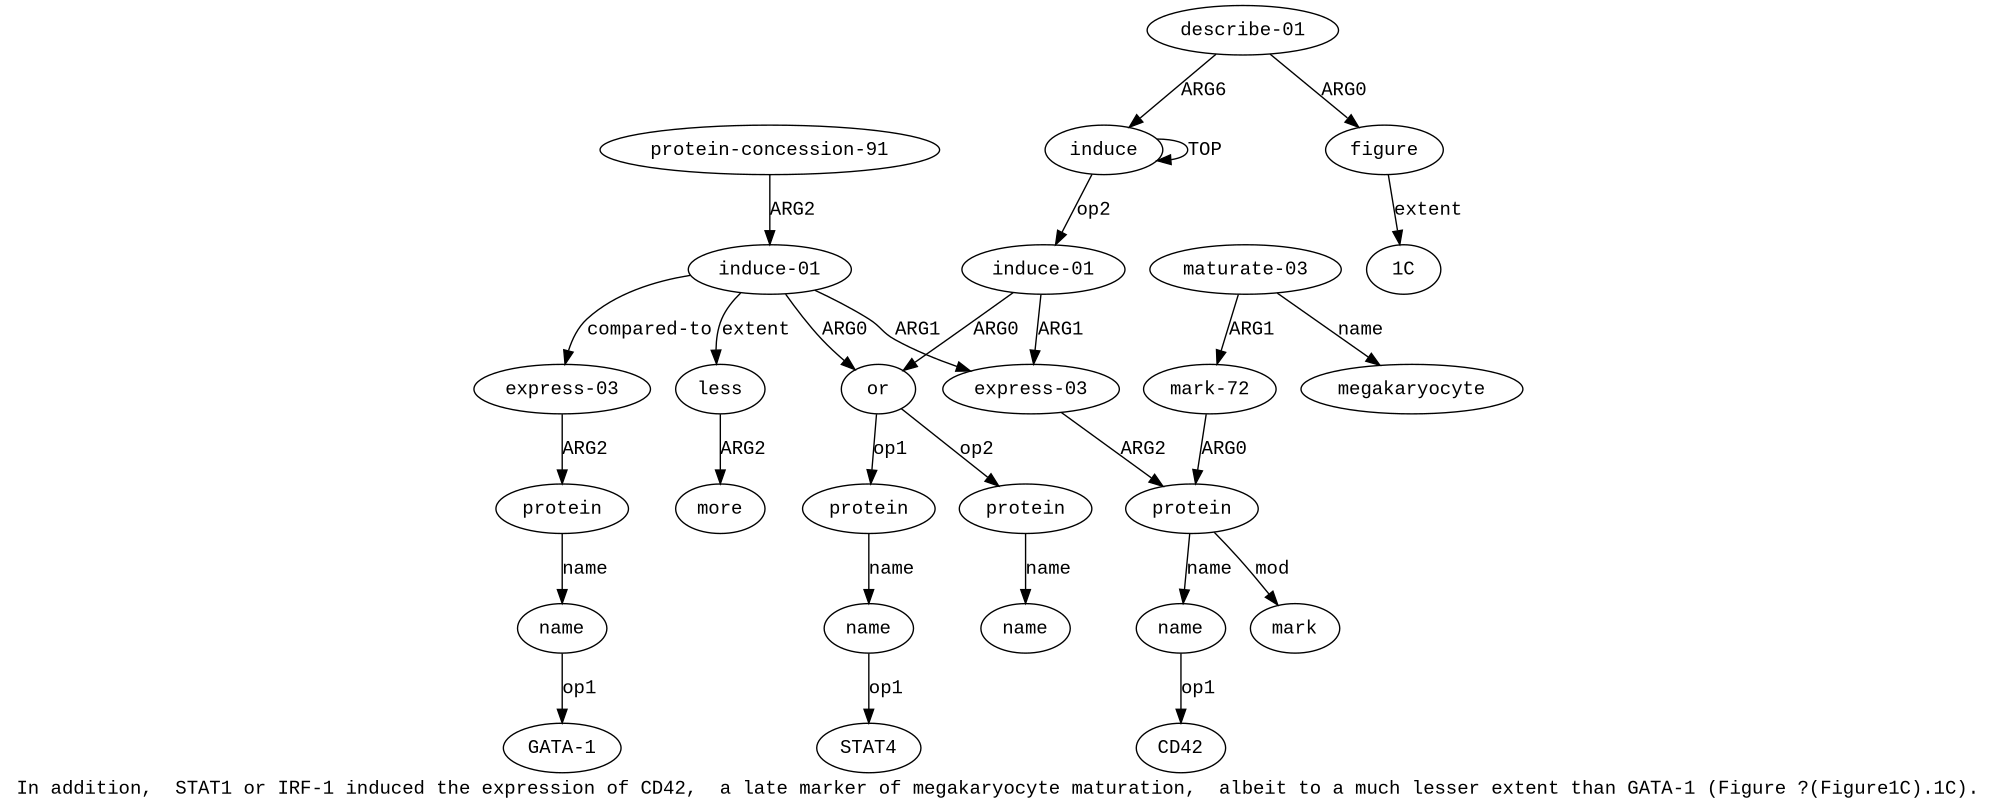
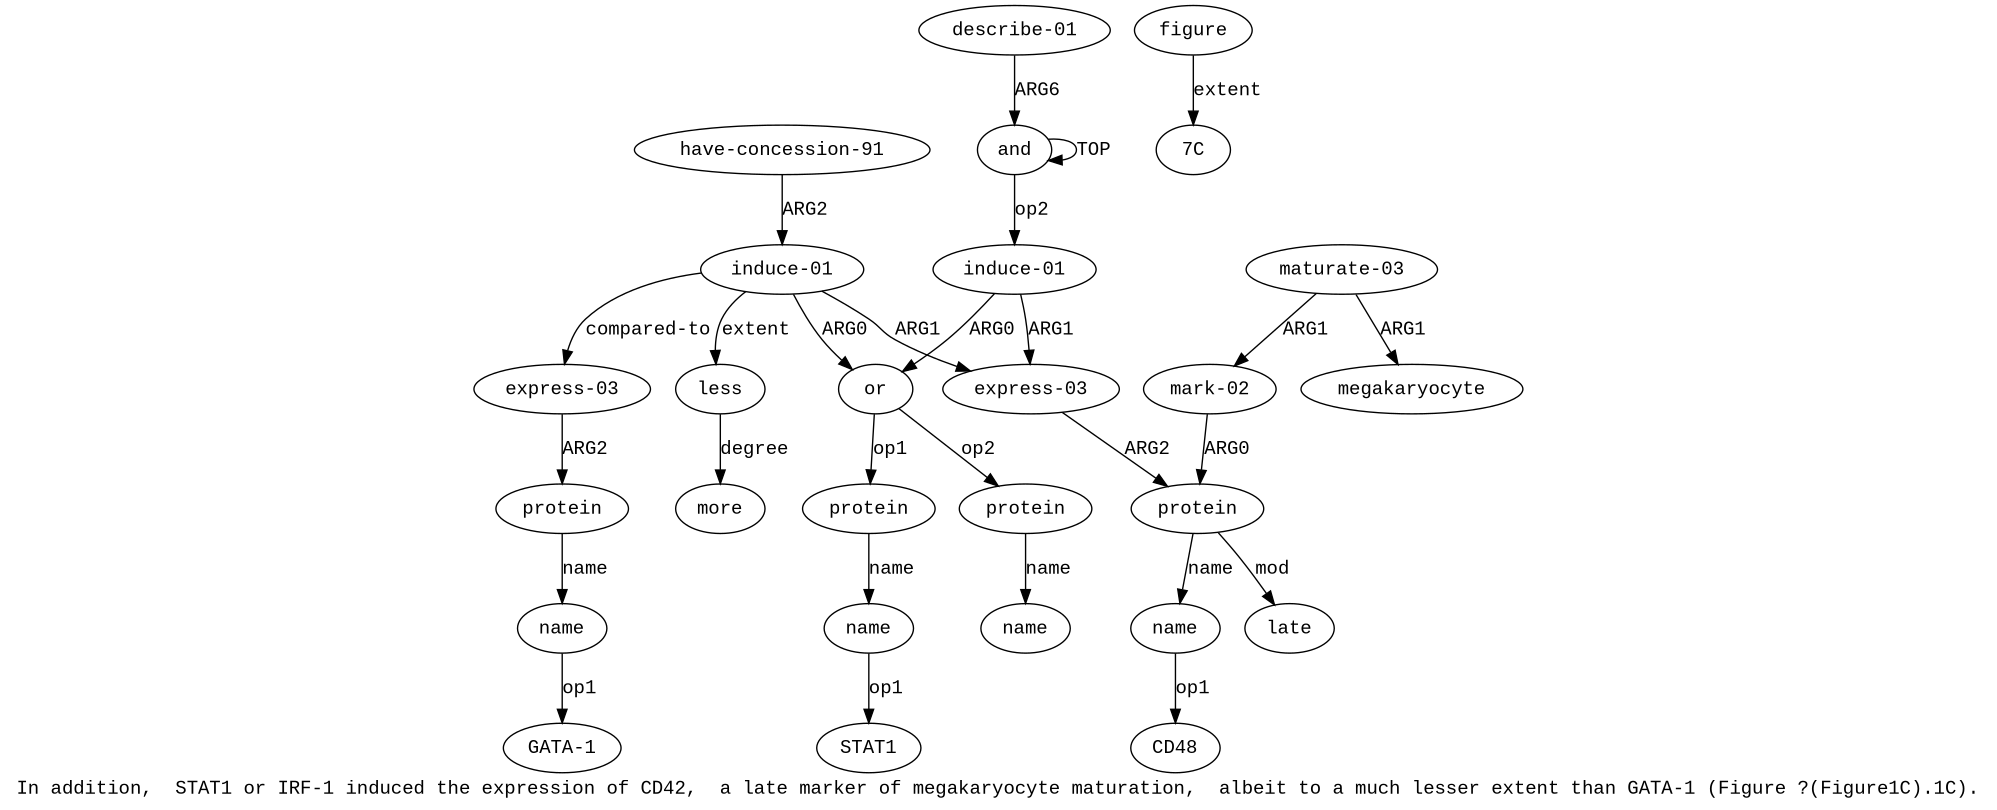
(1309, 86) -> none
(770, 150) -> (782, 150)
(1104, 150) -> (1015, 150)
(1404, 270) -> (1193, 150)
(1361, 329) -> (1404, 329)
(1210, 389) -> (1210, 389)
(744, 449) -> (755, 449)
(1295, 628) -> (1290, 628)
(869, 748) -> (869, 748)
(1181, 748) -> (1175, 748)
